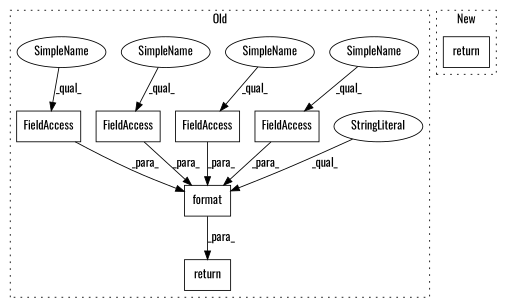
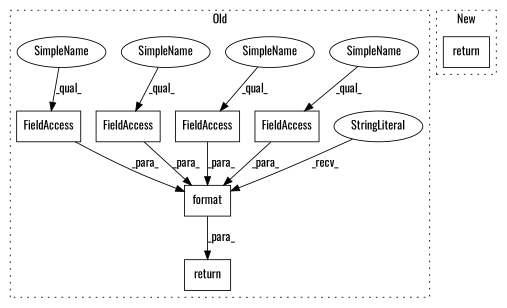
(325, 164) -> (325, 164)
